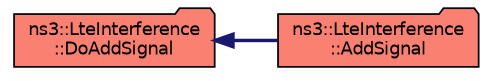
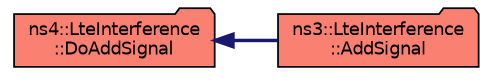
(114, 40) -> (114, 40)
